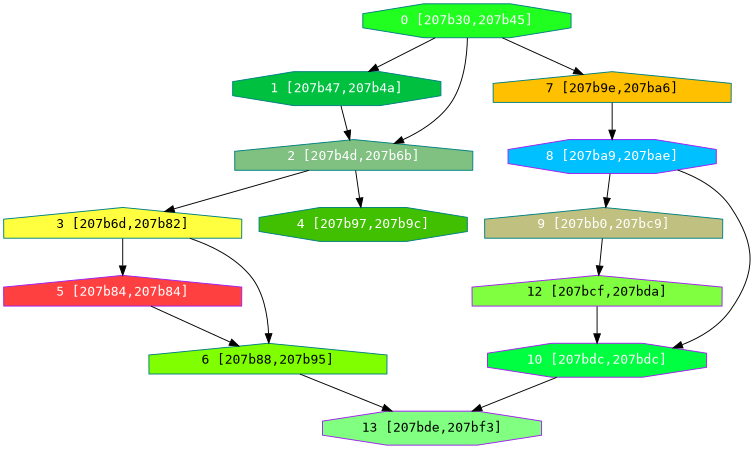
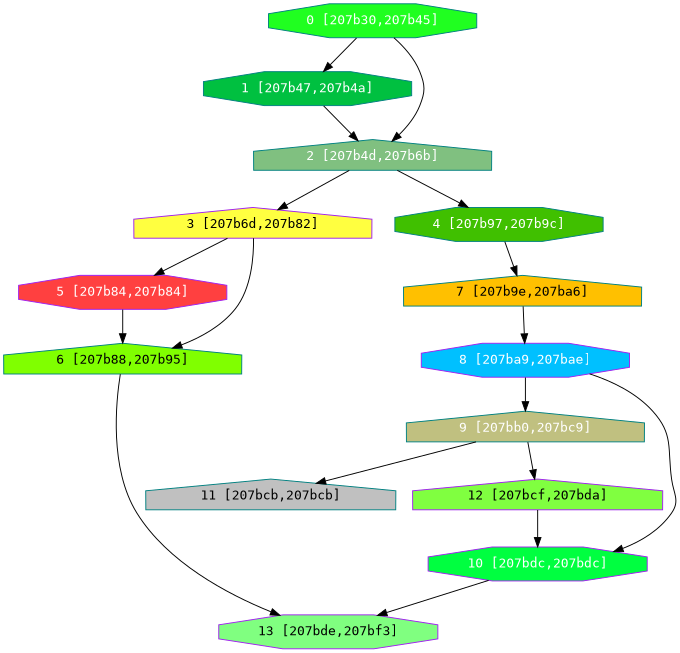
(538, 54) -> (509, 254)
(123, 224) -> (253, 224)
(123, 292) -> (123, 292)
none -> (271, 496)
